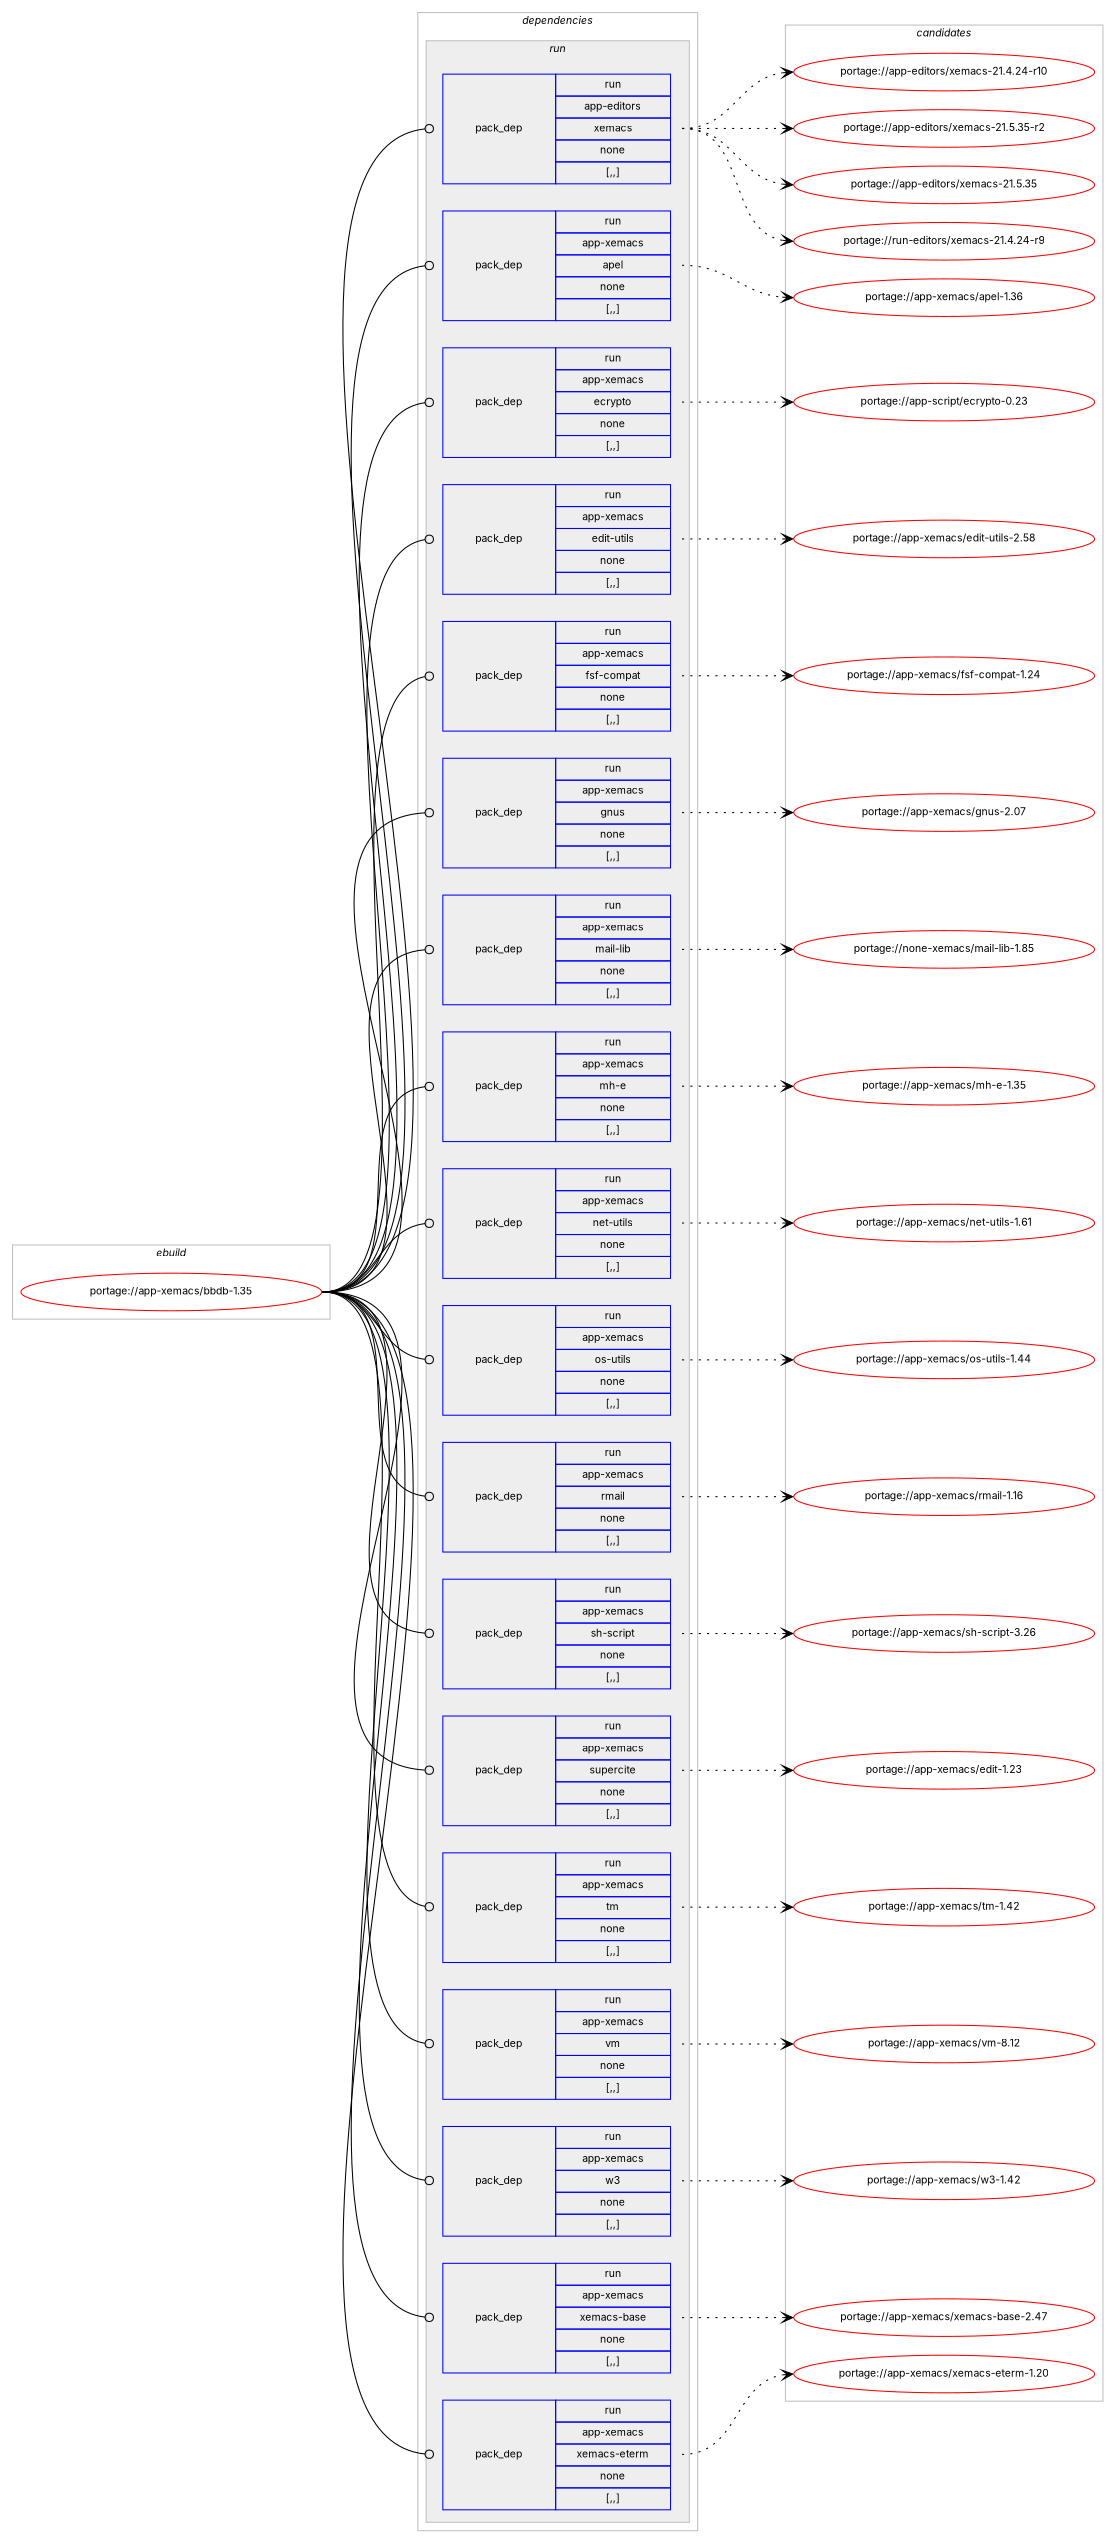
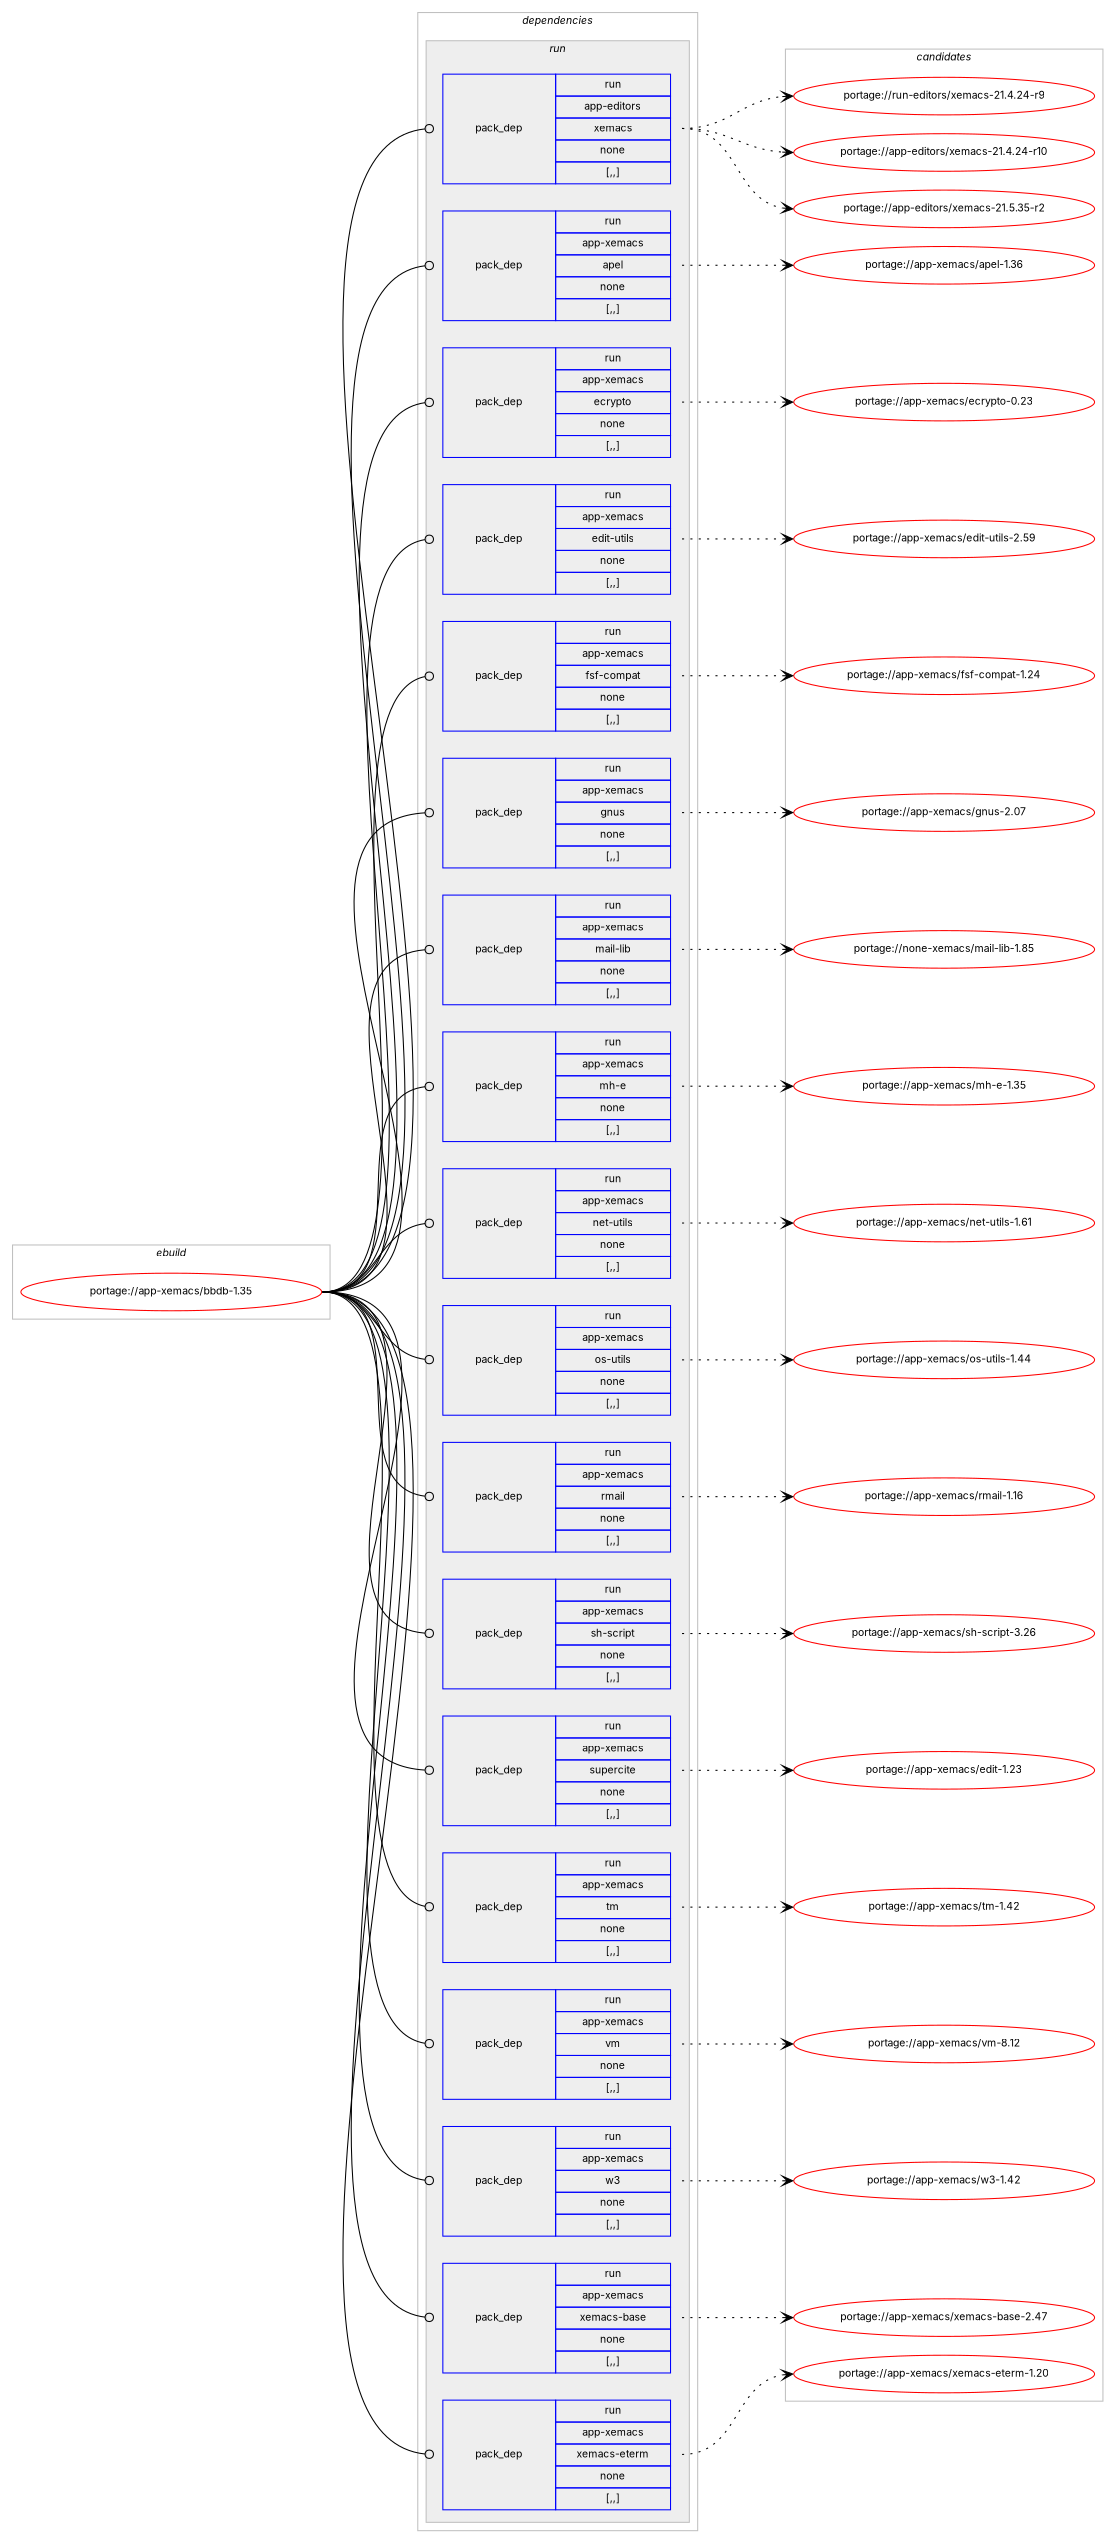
(944, 185) -> none
(944, 402) -> (944, 402)
(944, 539) -> (944, 539)
